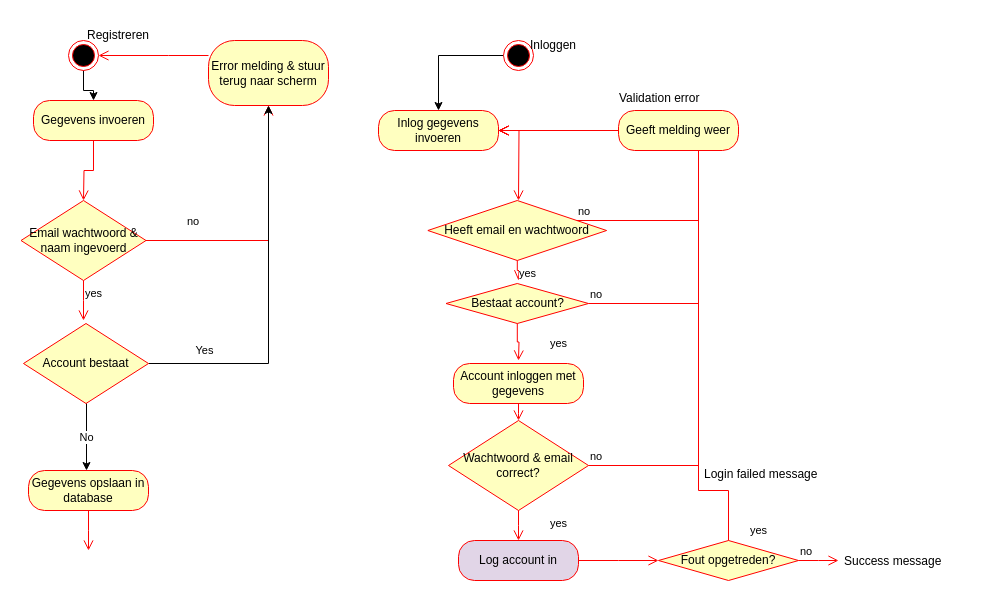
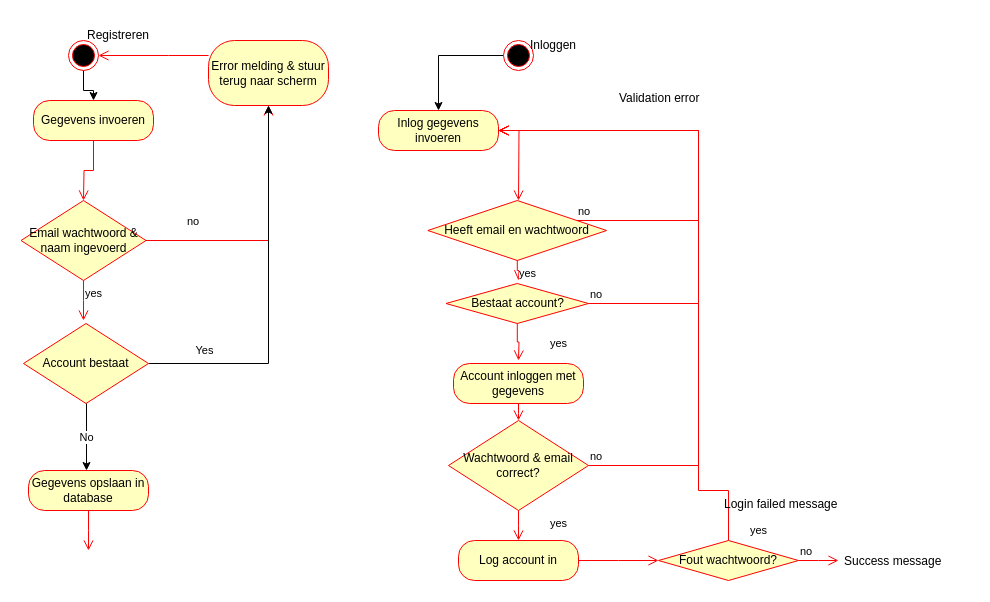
(679, 131) -> none
(764, 474) -> (784, 504)
(519, 561) -> (519, 561)
(729, 561) -> (729, 561)
